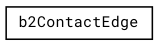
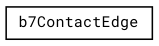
(79, 23) -> (79, 23)
